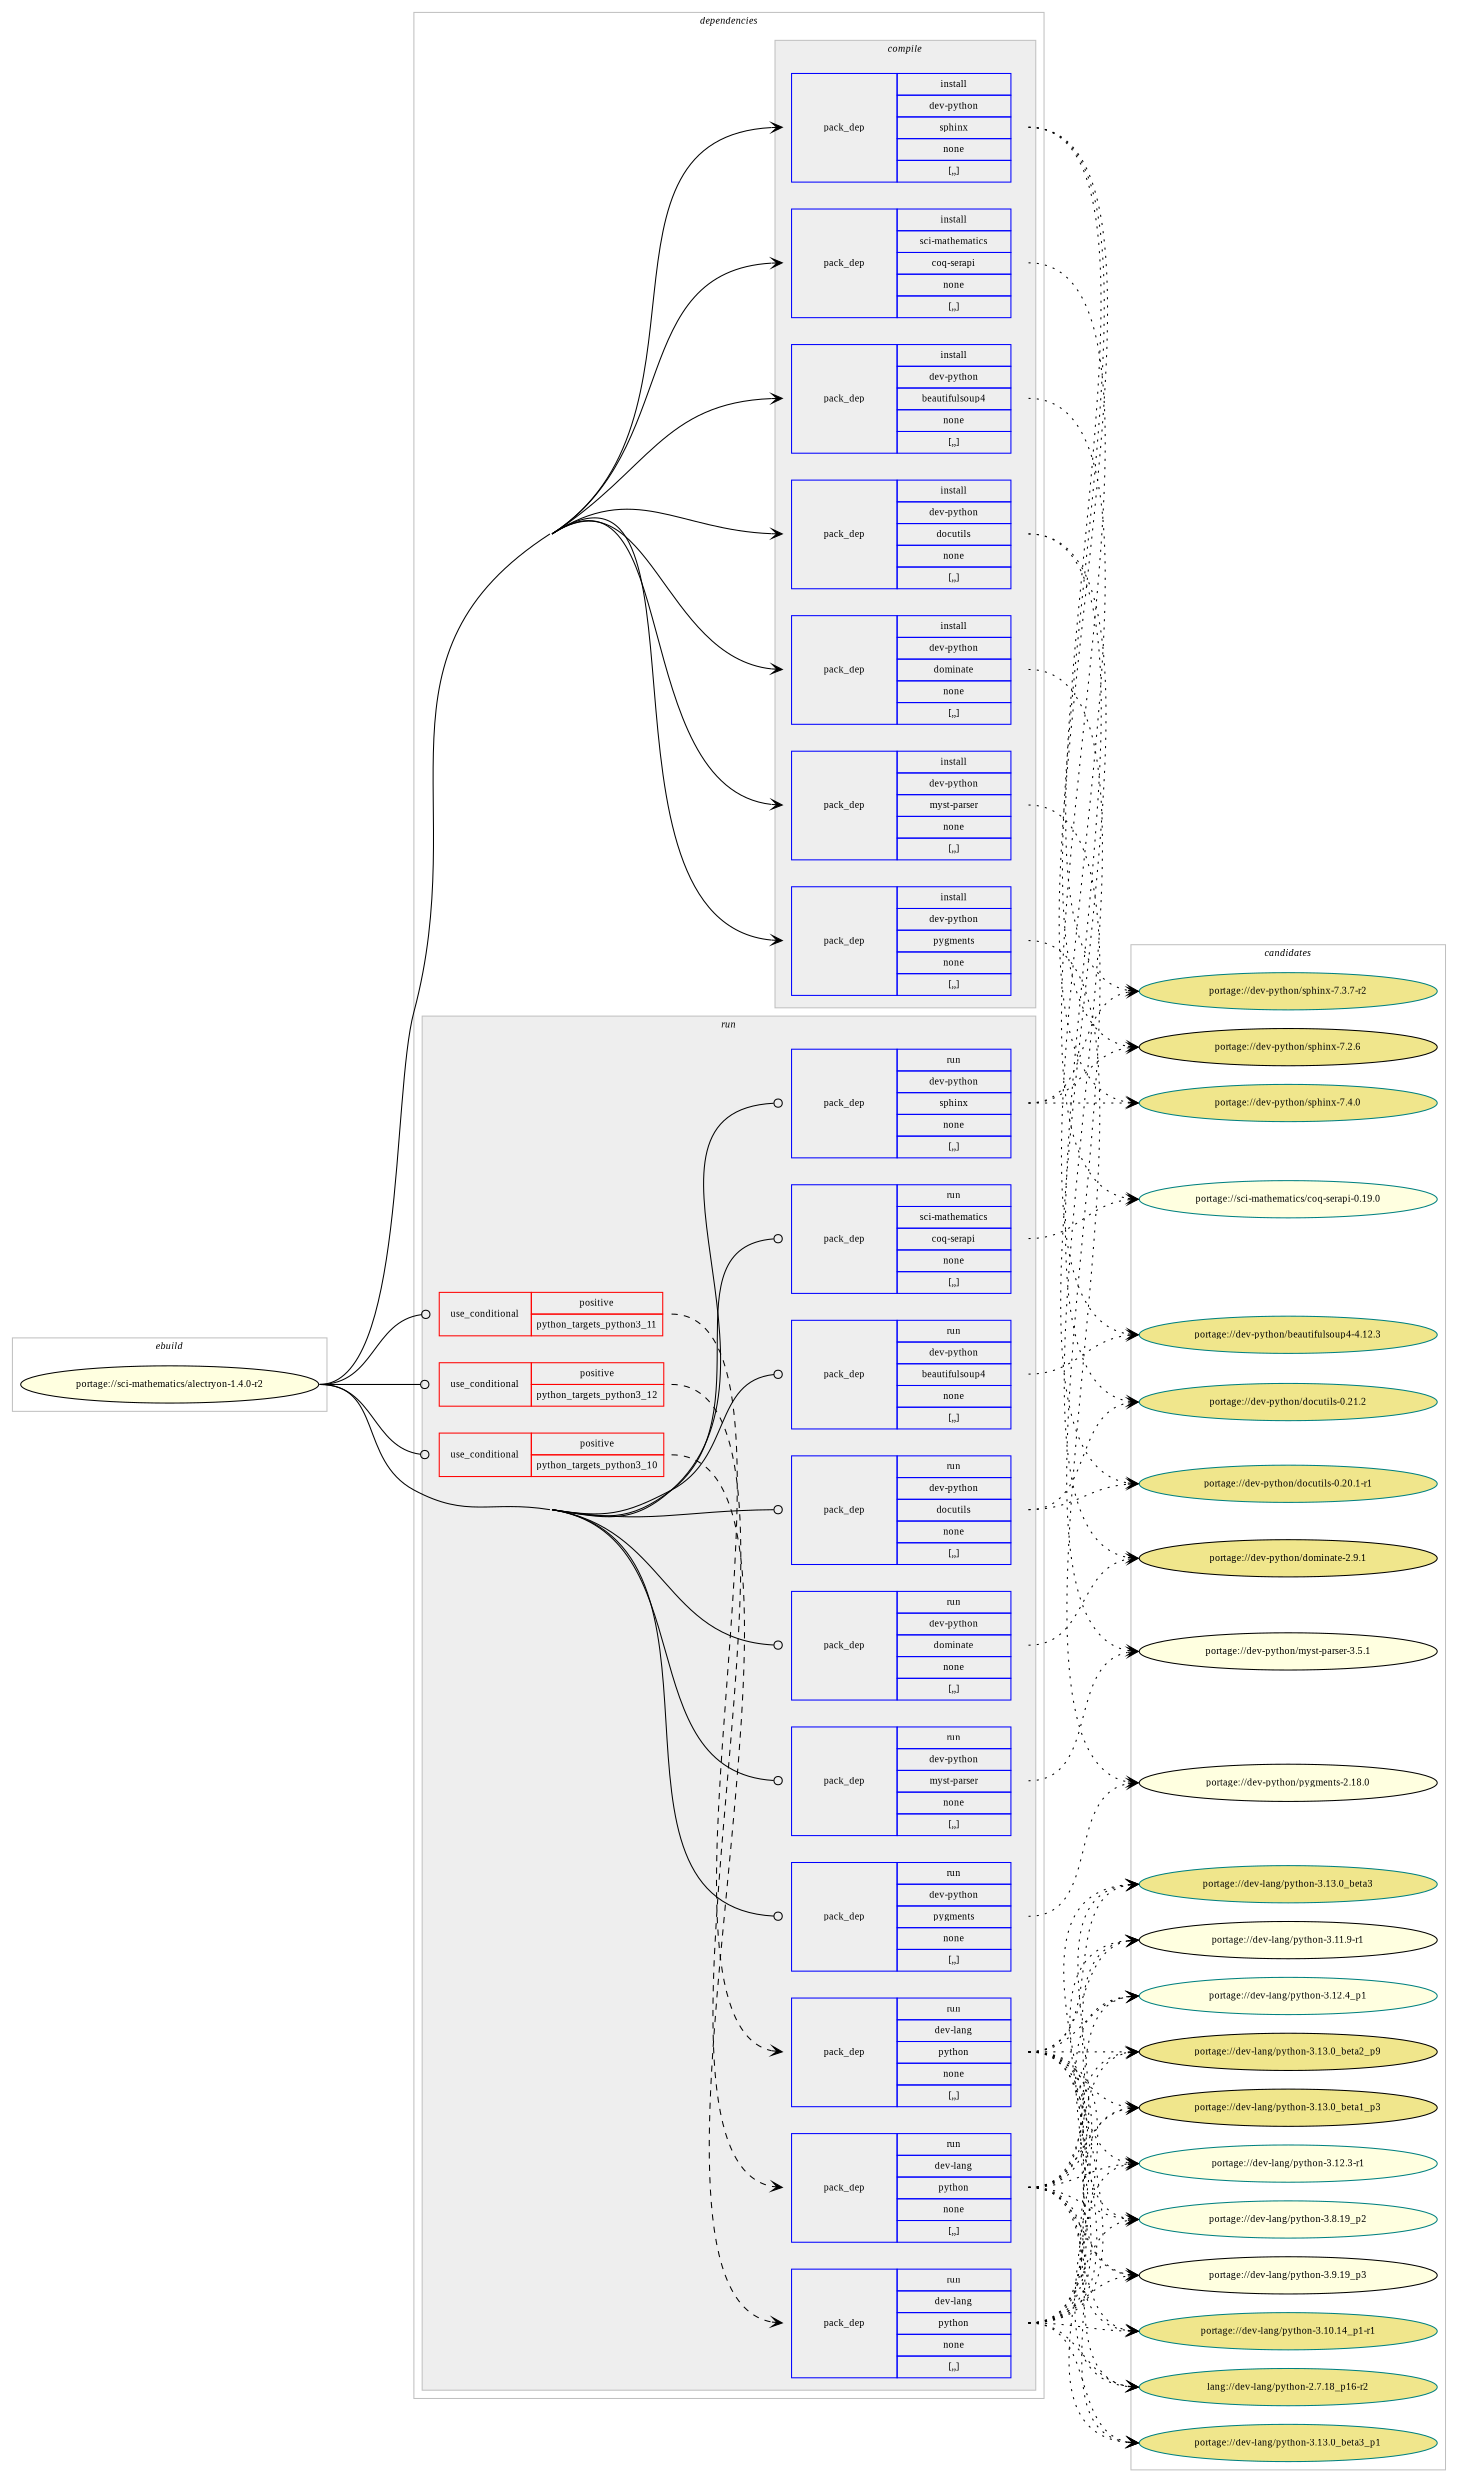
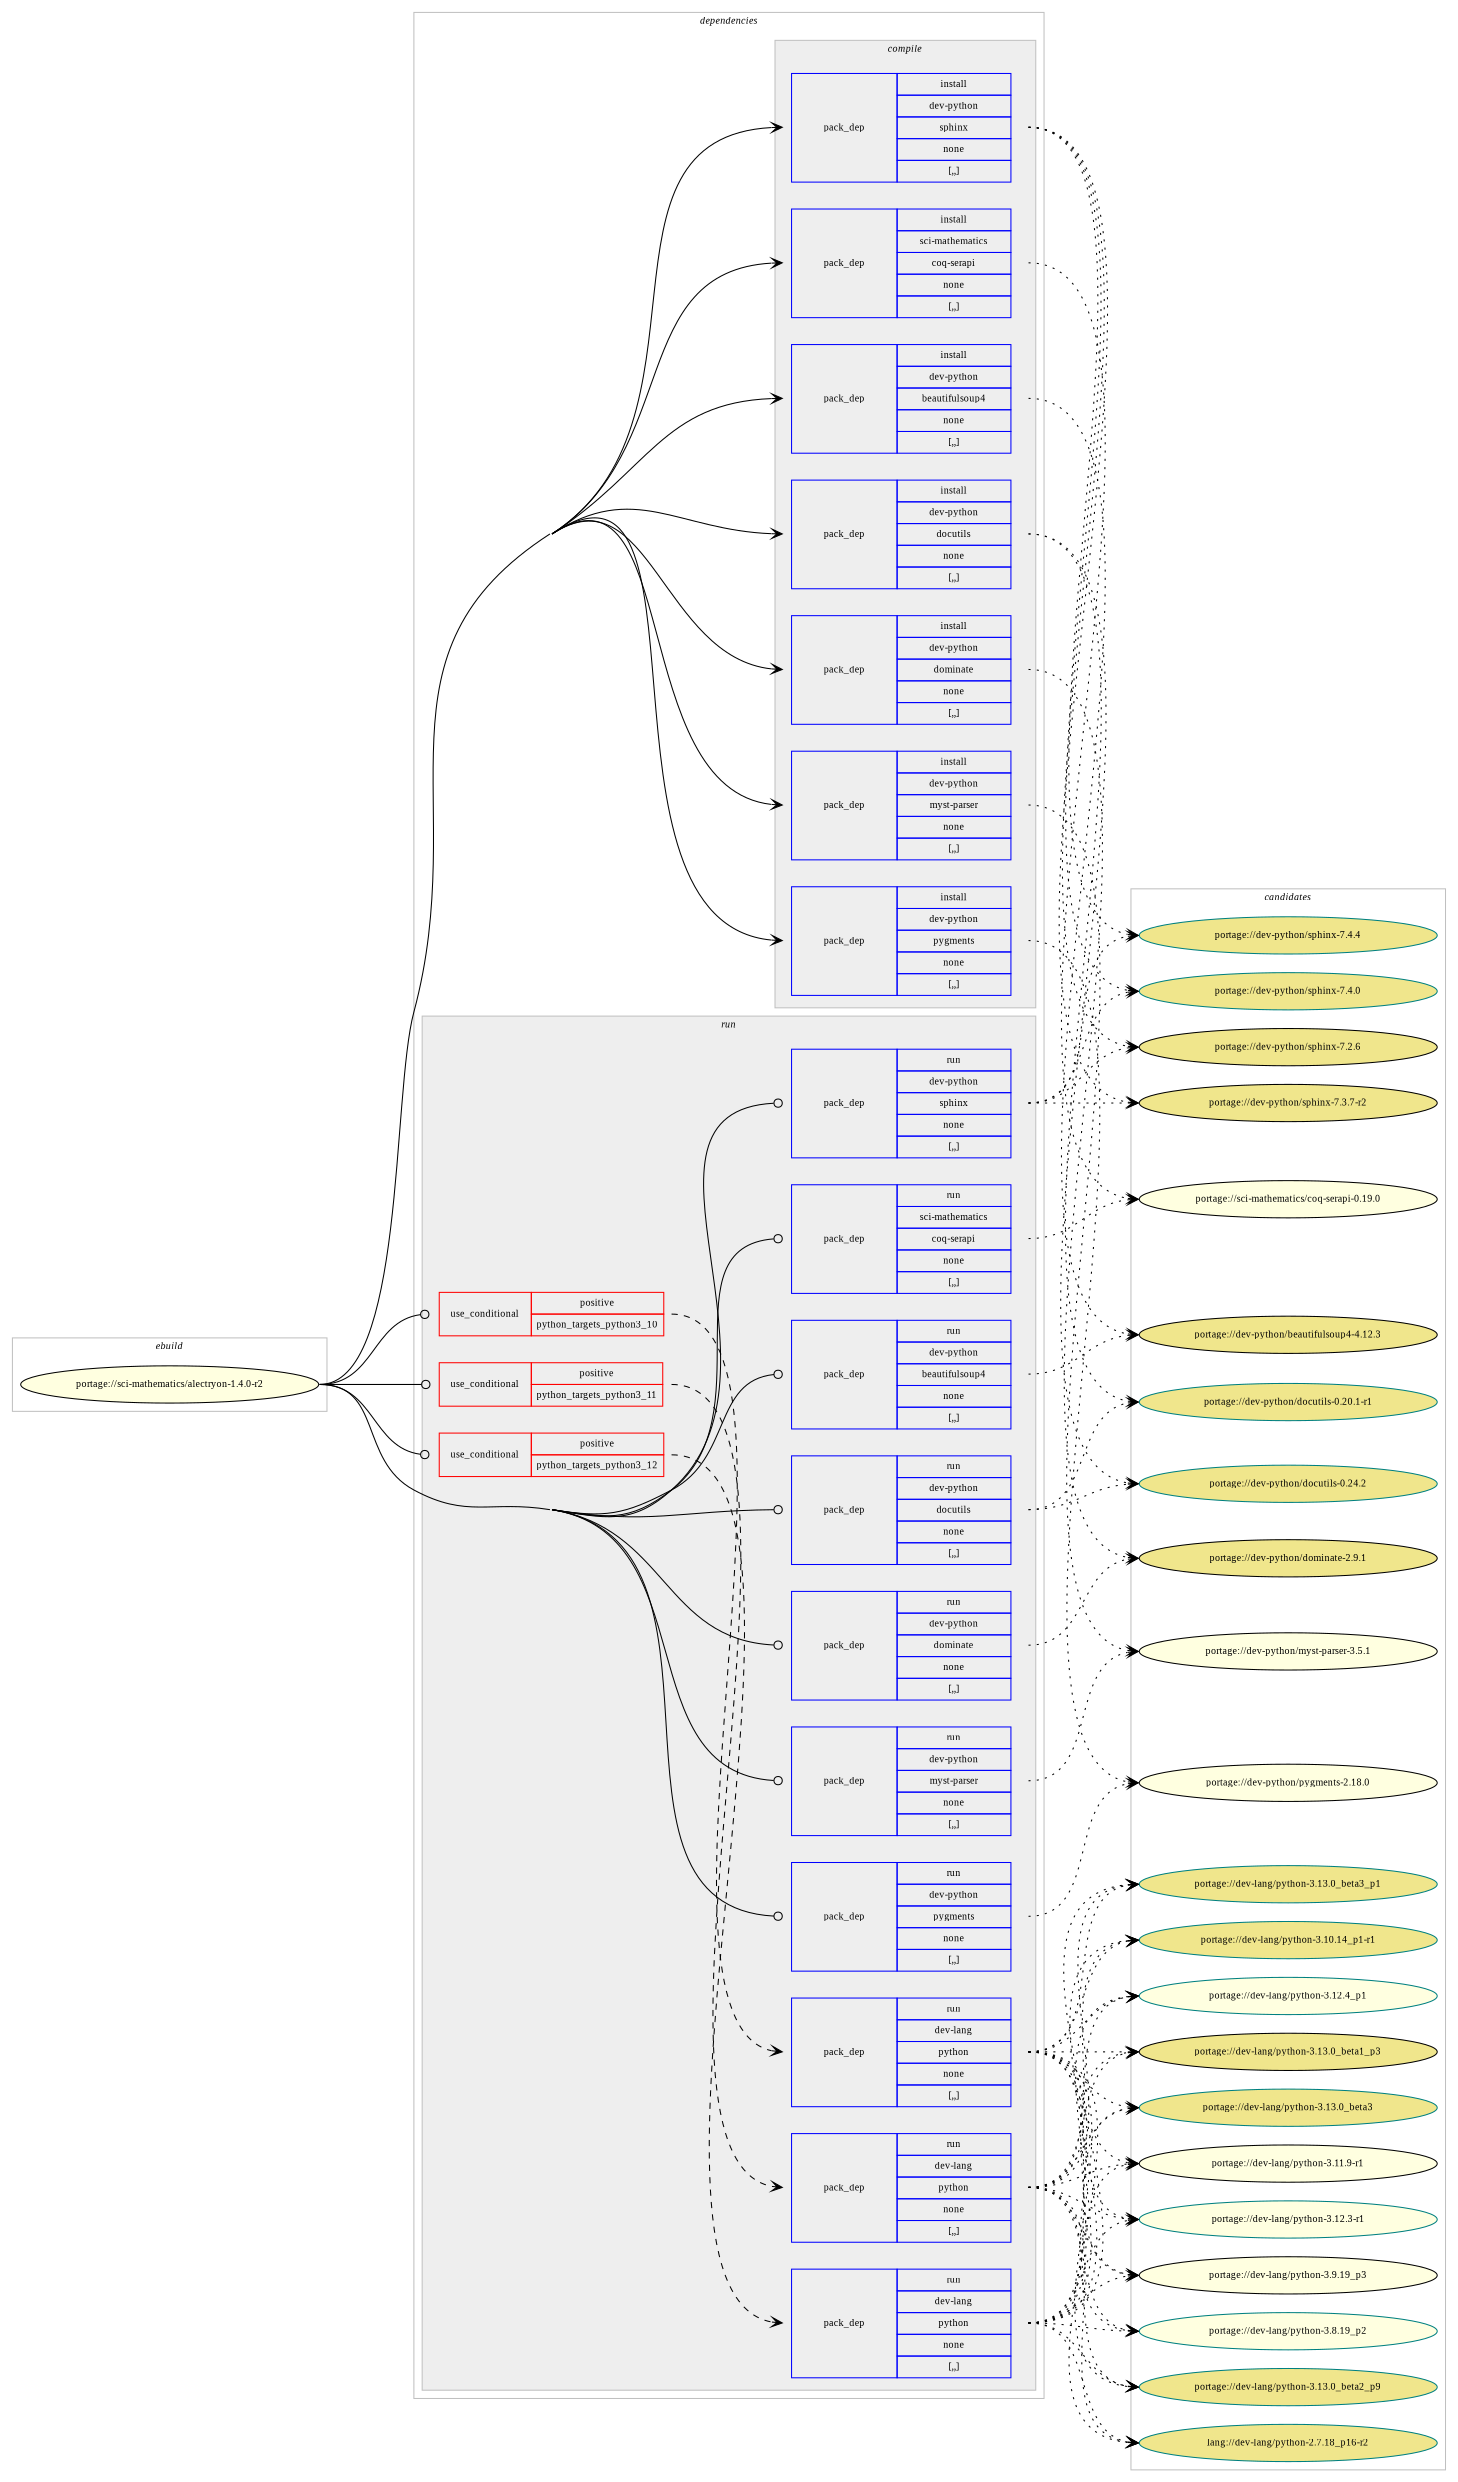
none -> (1288, 935)
(1288, 991) -> (1288, 1103)
(1288, 1199) -> (1288, 1199)
(1288, 1335) -> (1288, 1335)
(1288, 1402) -> (1288, 1484)
(1288, 2052) -> (1288, 2387)
